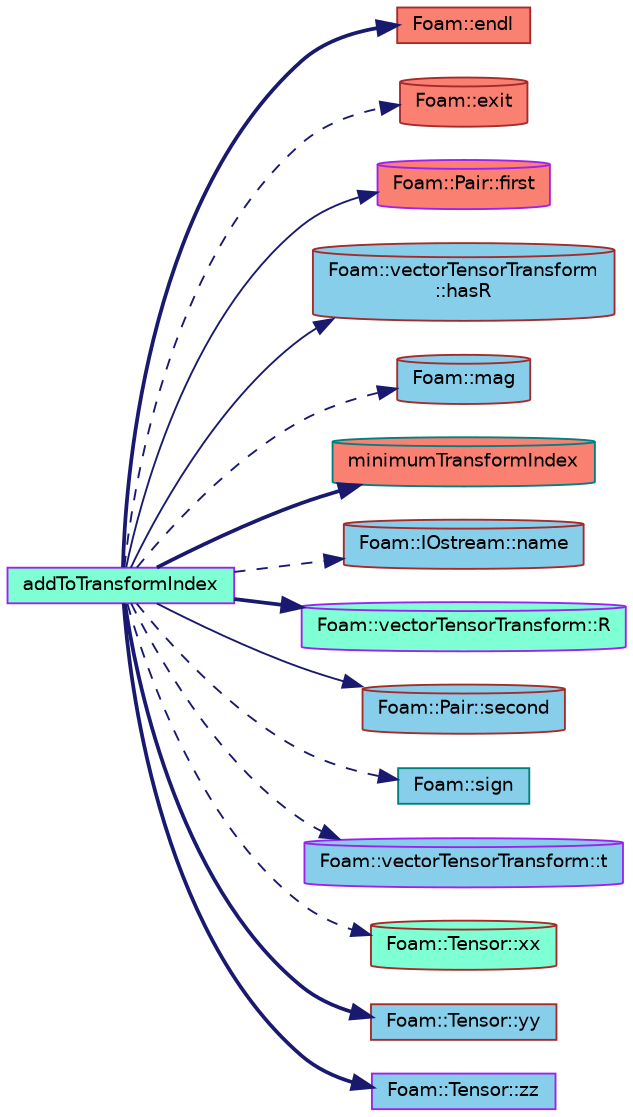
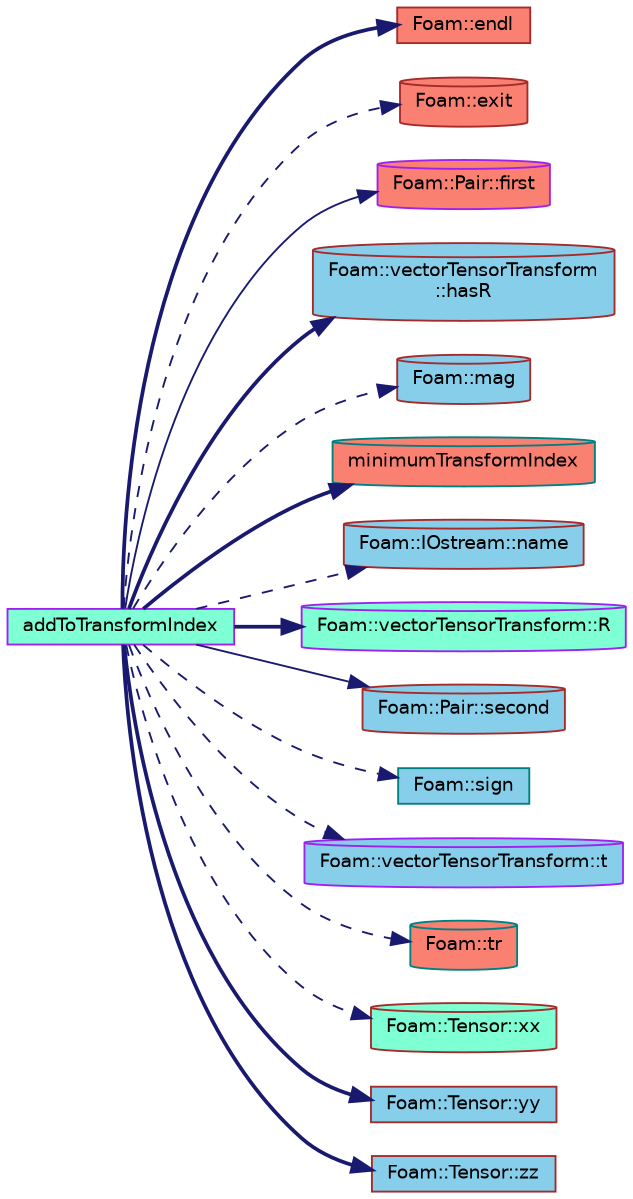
(209, 436) -> (203, 455)
none -> (464, 945)
(464, 1091) -> (464, 1174)
